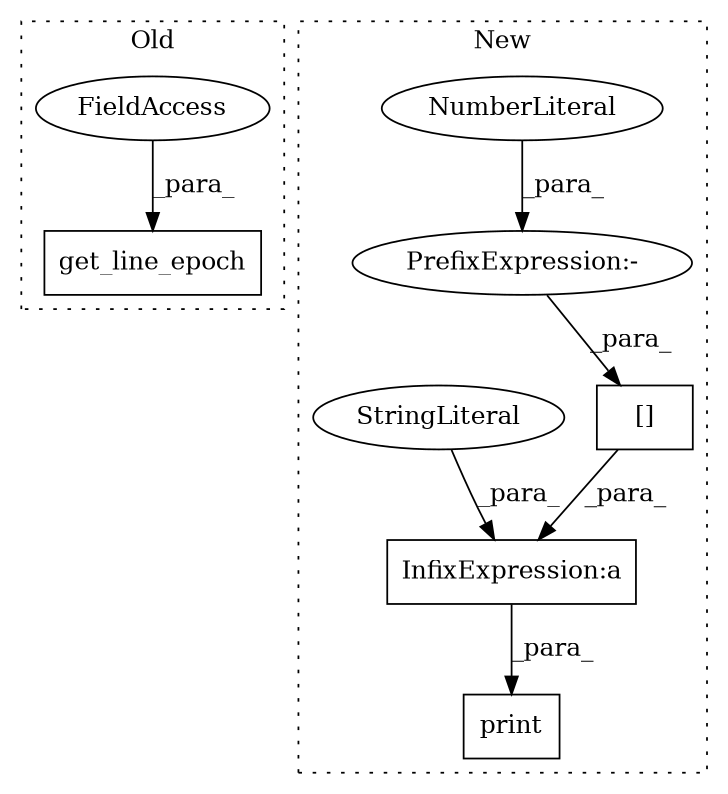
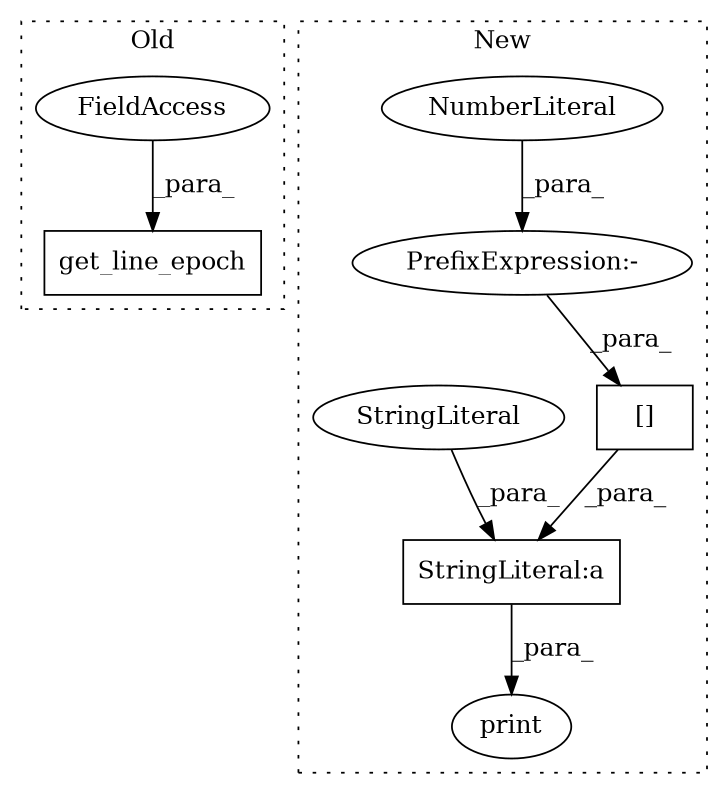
(512, 572) -> (512, 572)
(512, 727) -> (512, 727)
